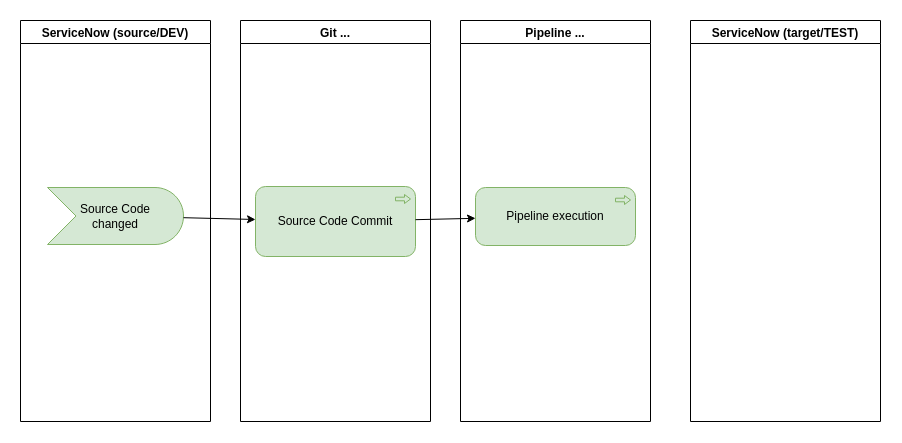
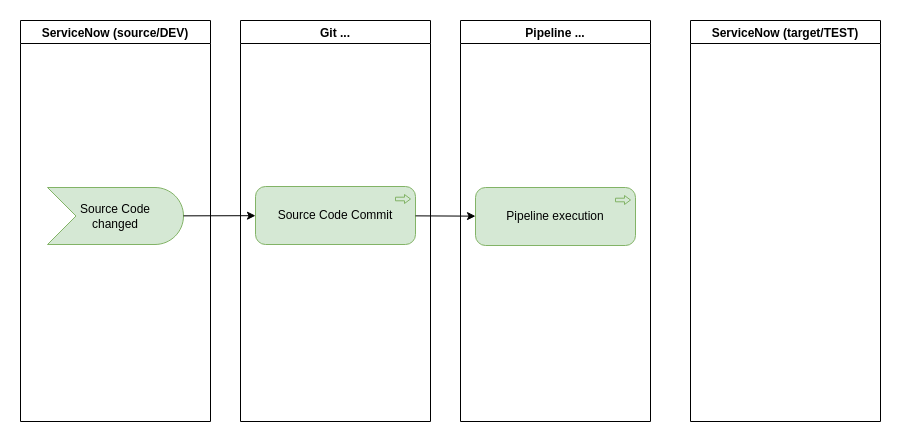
(336, 222) -> (336, 216)
